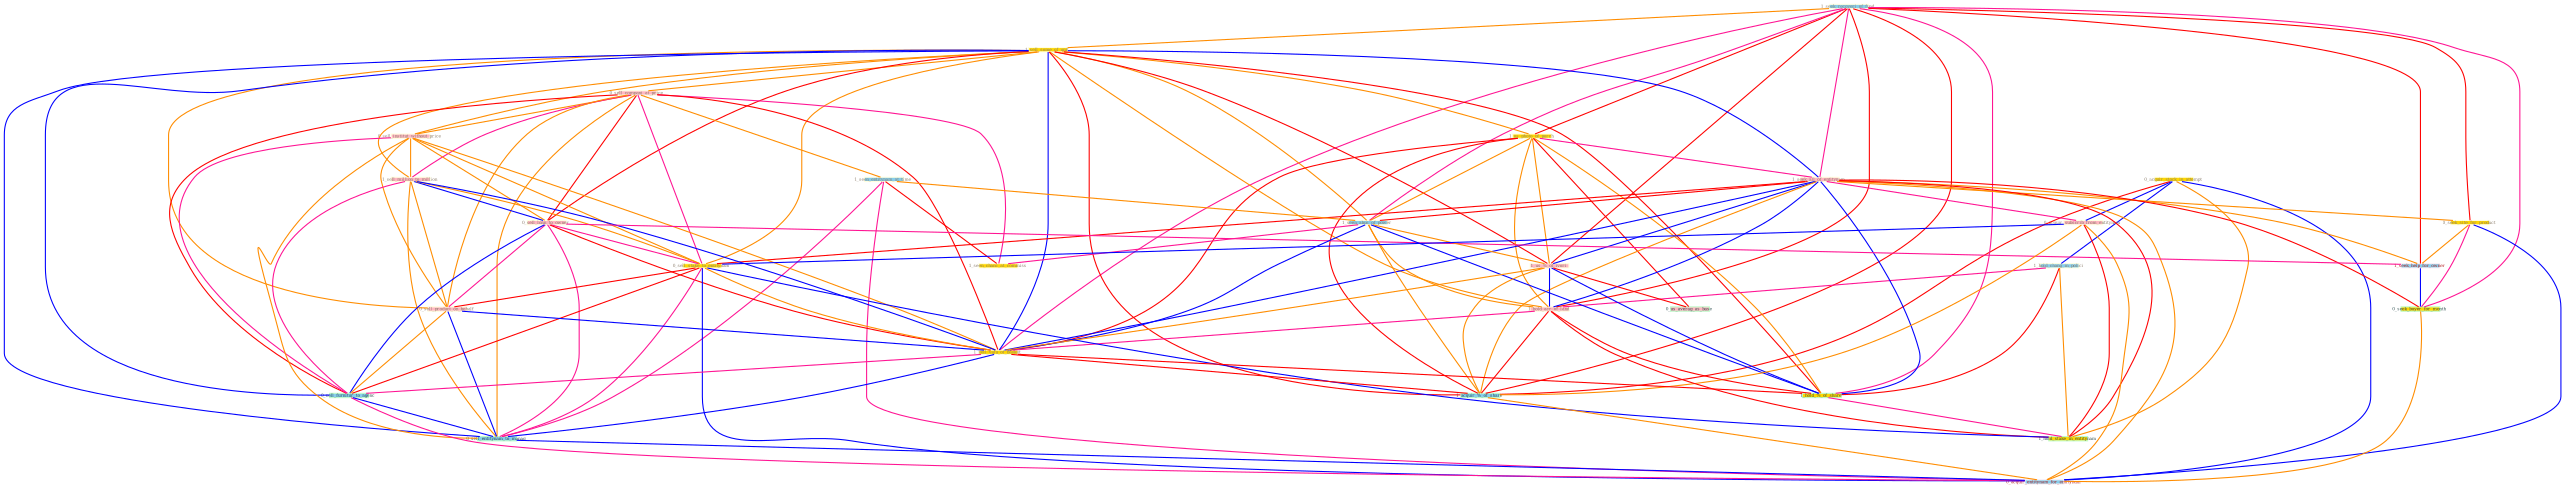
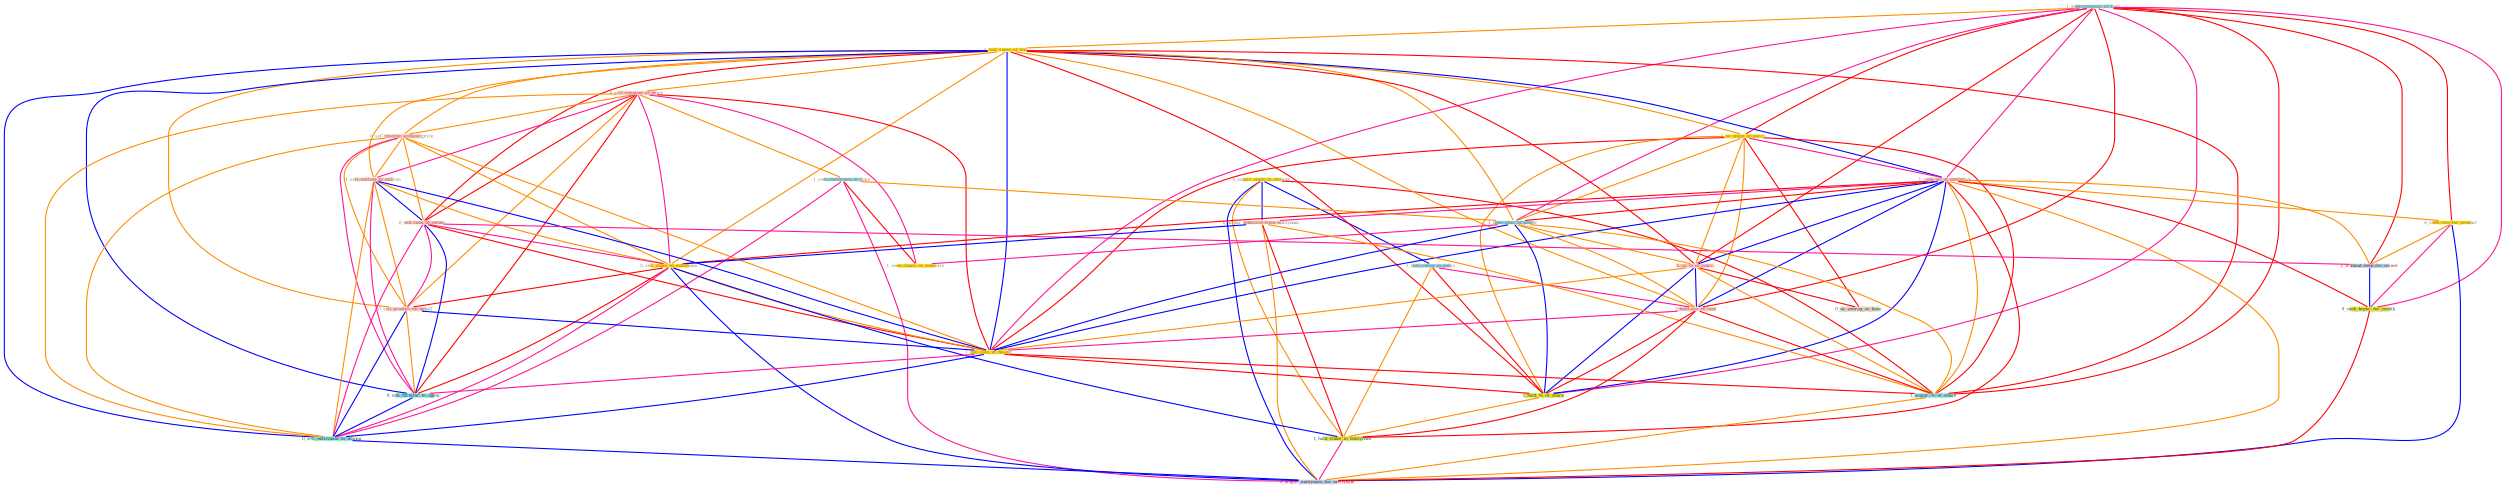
(2420, 266) -> (2370, 266)
(1945, 417) -> (1444, 417)
(1099, 469) -> (1331, 460)
(2297, 470) -> (1894, 468)
